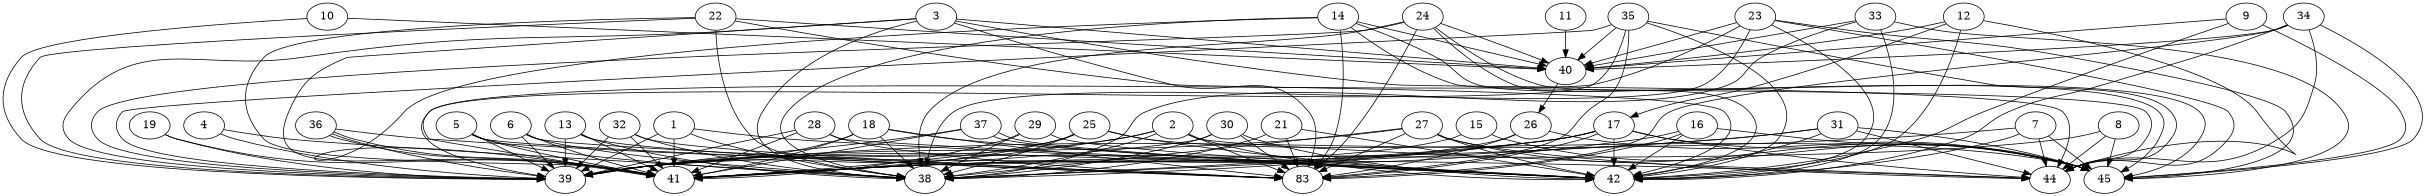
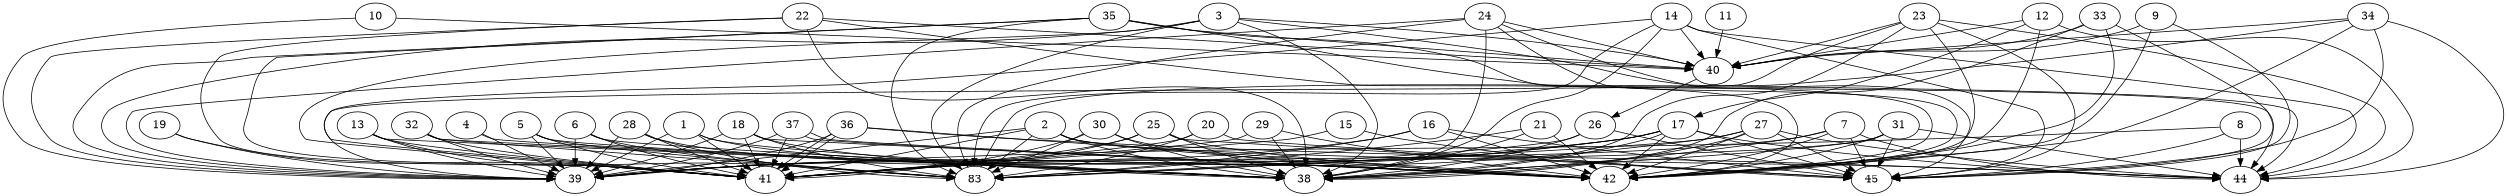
none -> (1208, 125)
none -> (1225, 153)
none -> (1580, 163)
